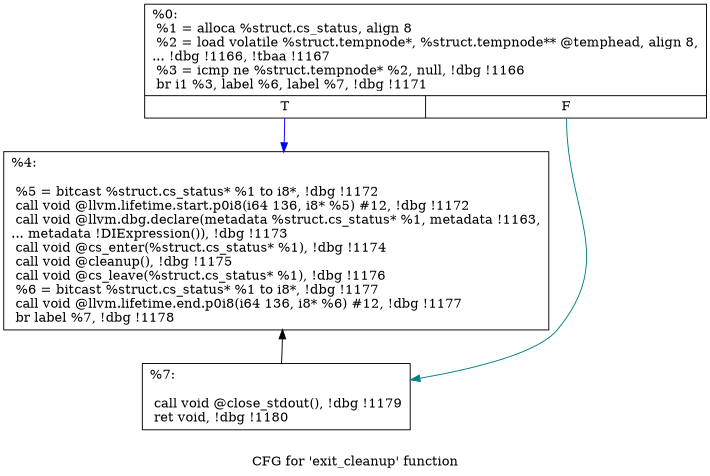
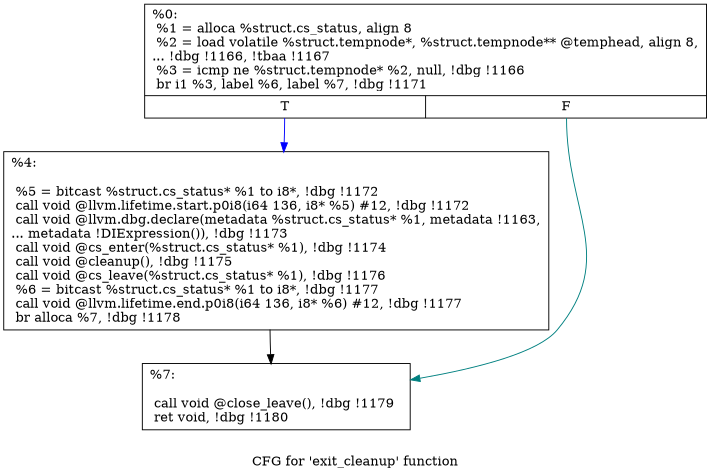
(93, 318) -> (96, 318)
(282, 351) -> (270, 342)
(276, 404) -> (272, 404)
